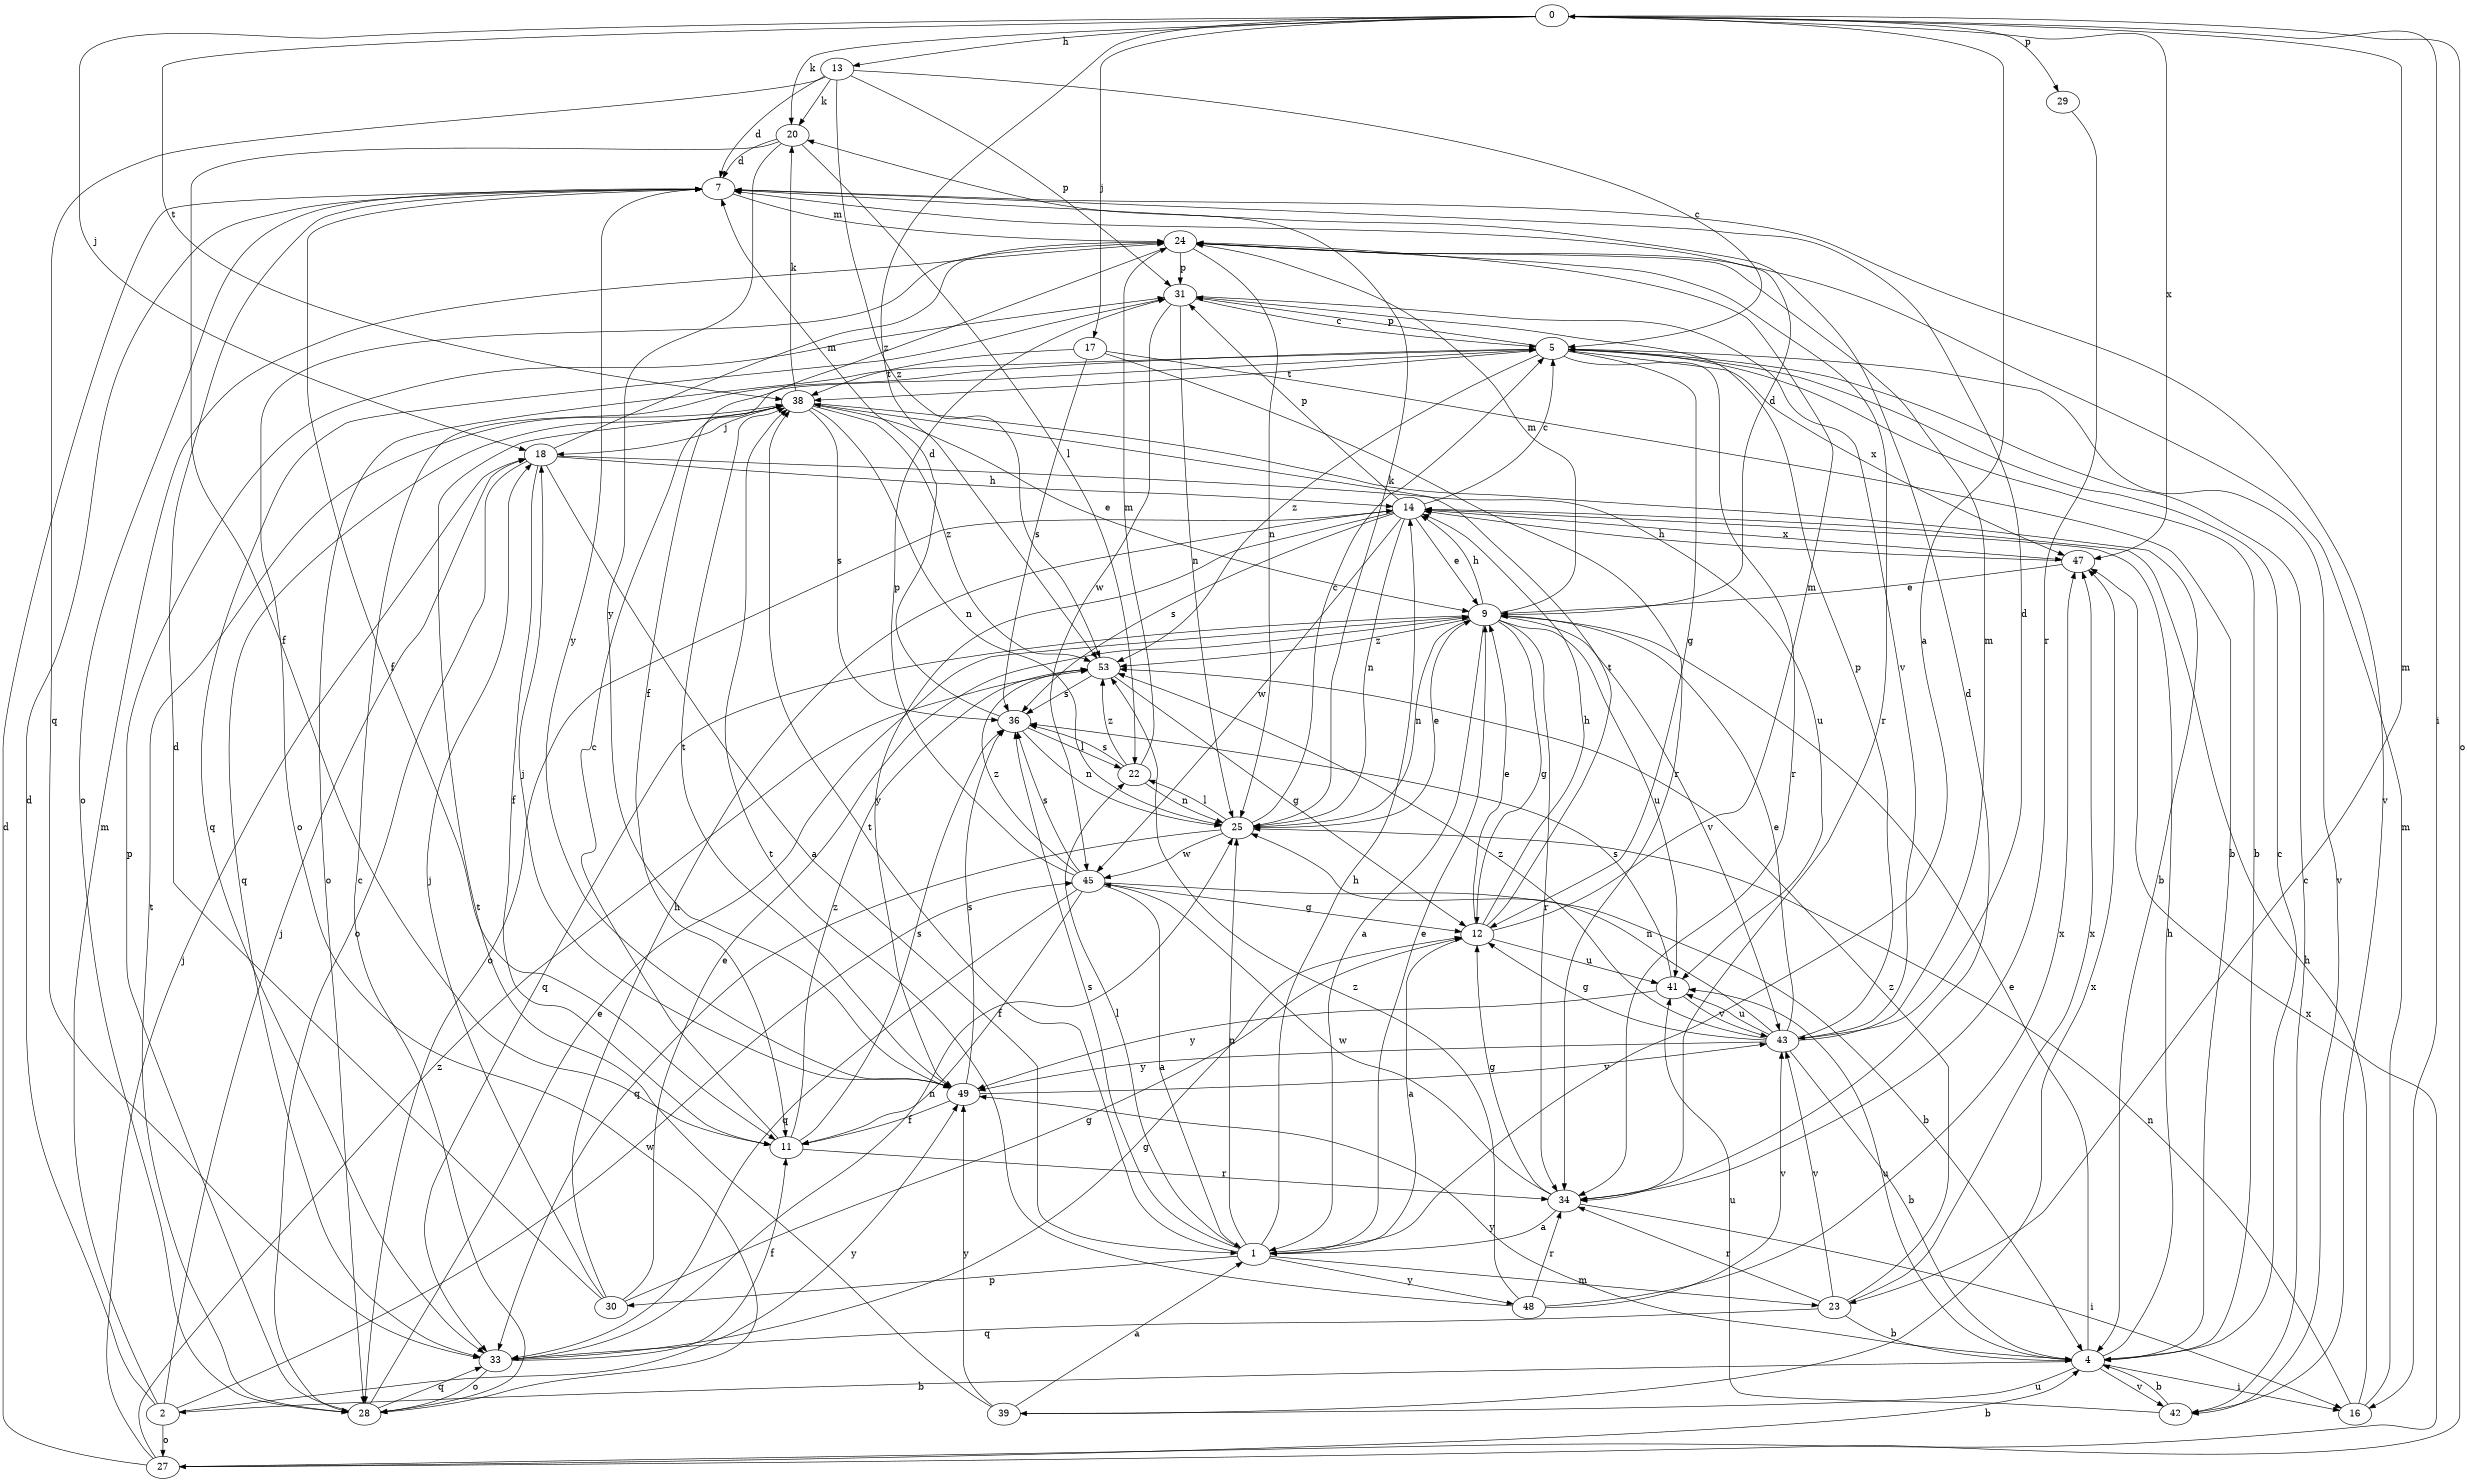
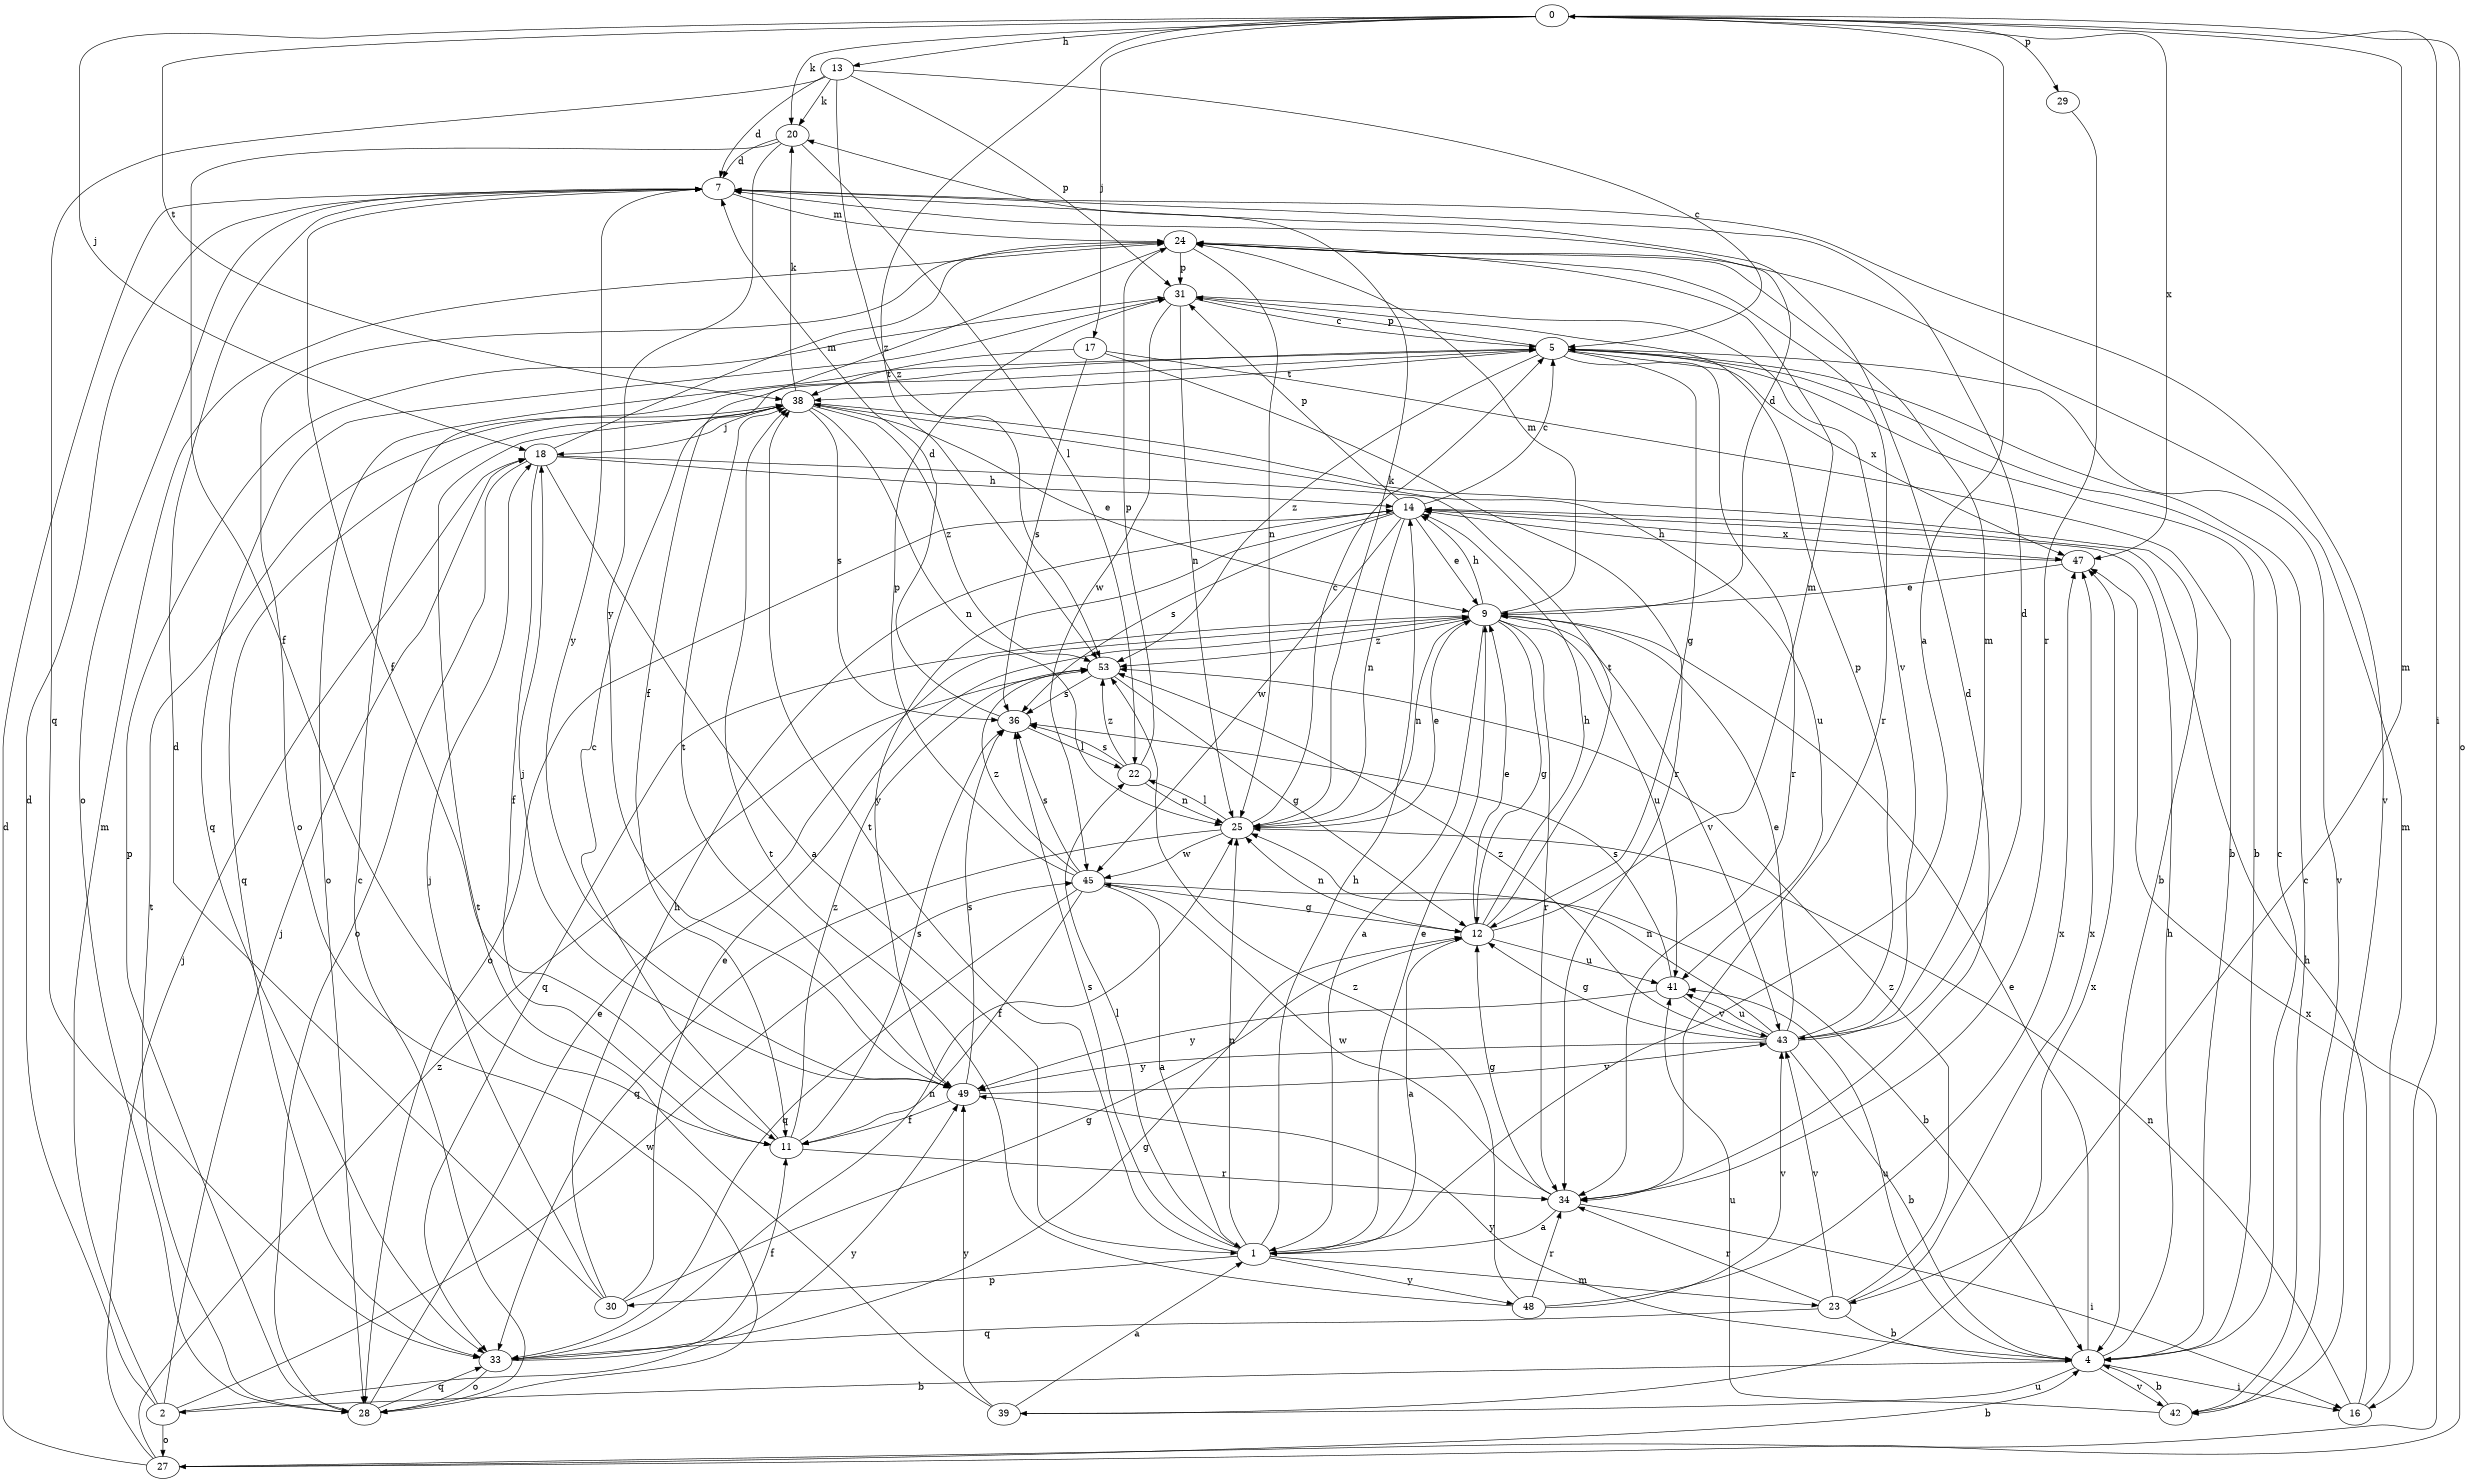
(1129, 508) -> (1129, 508)
(1104, 795) -> (1348, 905)
